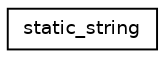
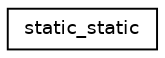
(82, 29) -> (82, 29)
